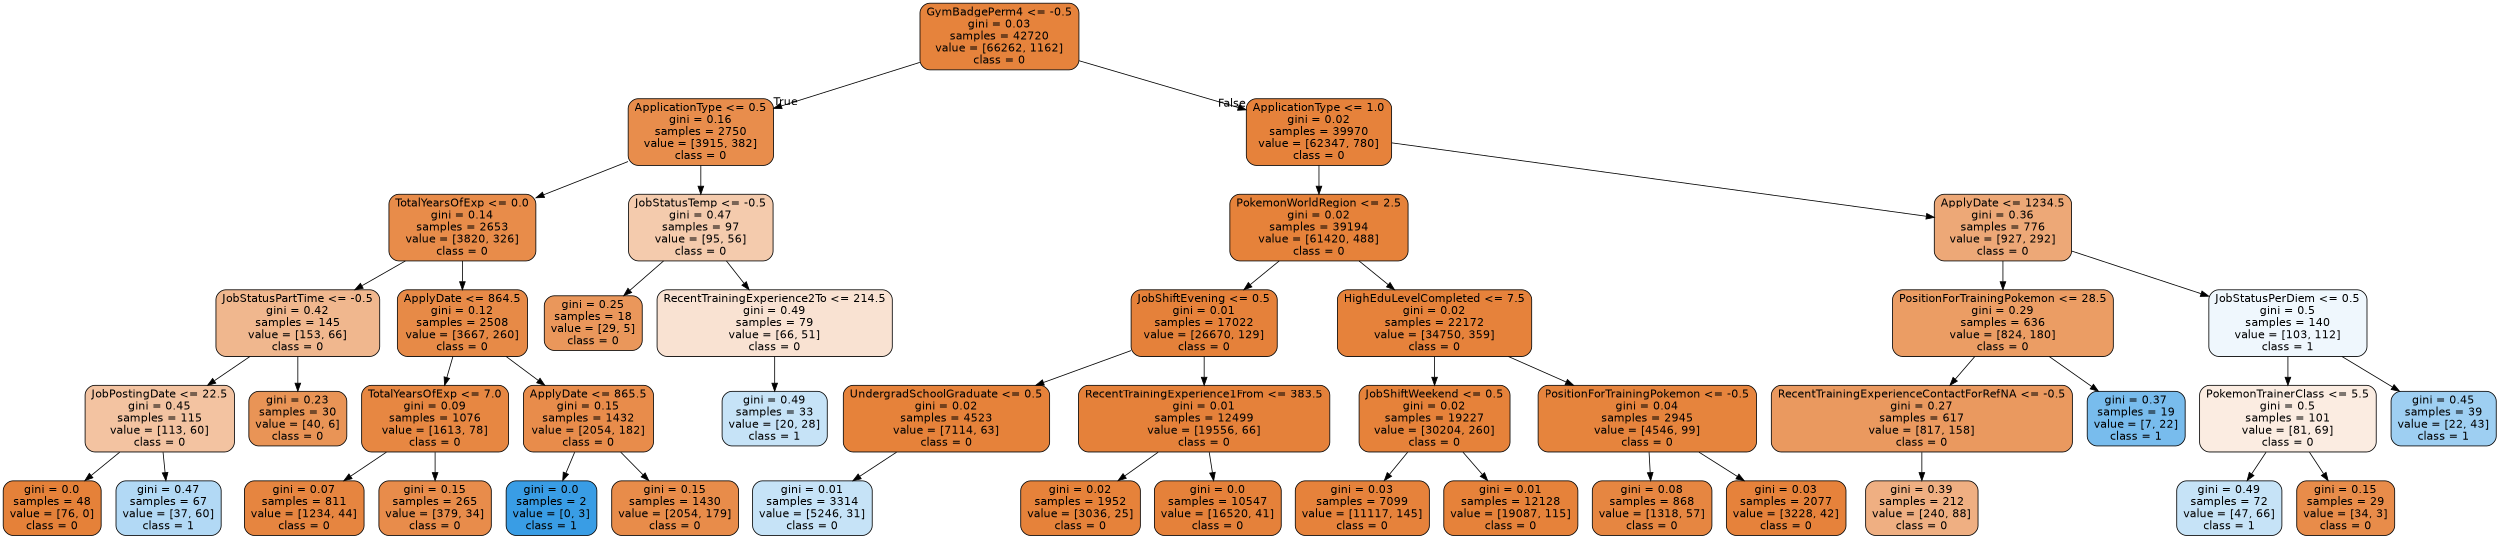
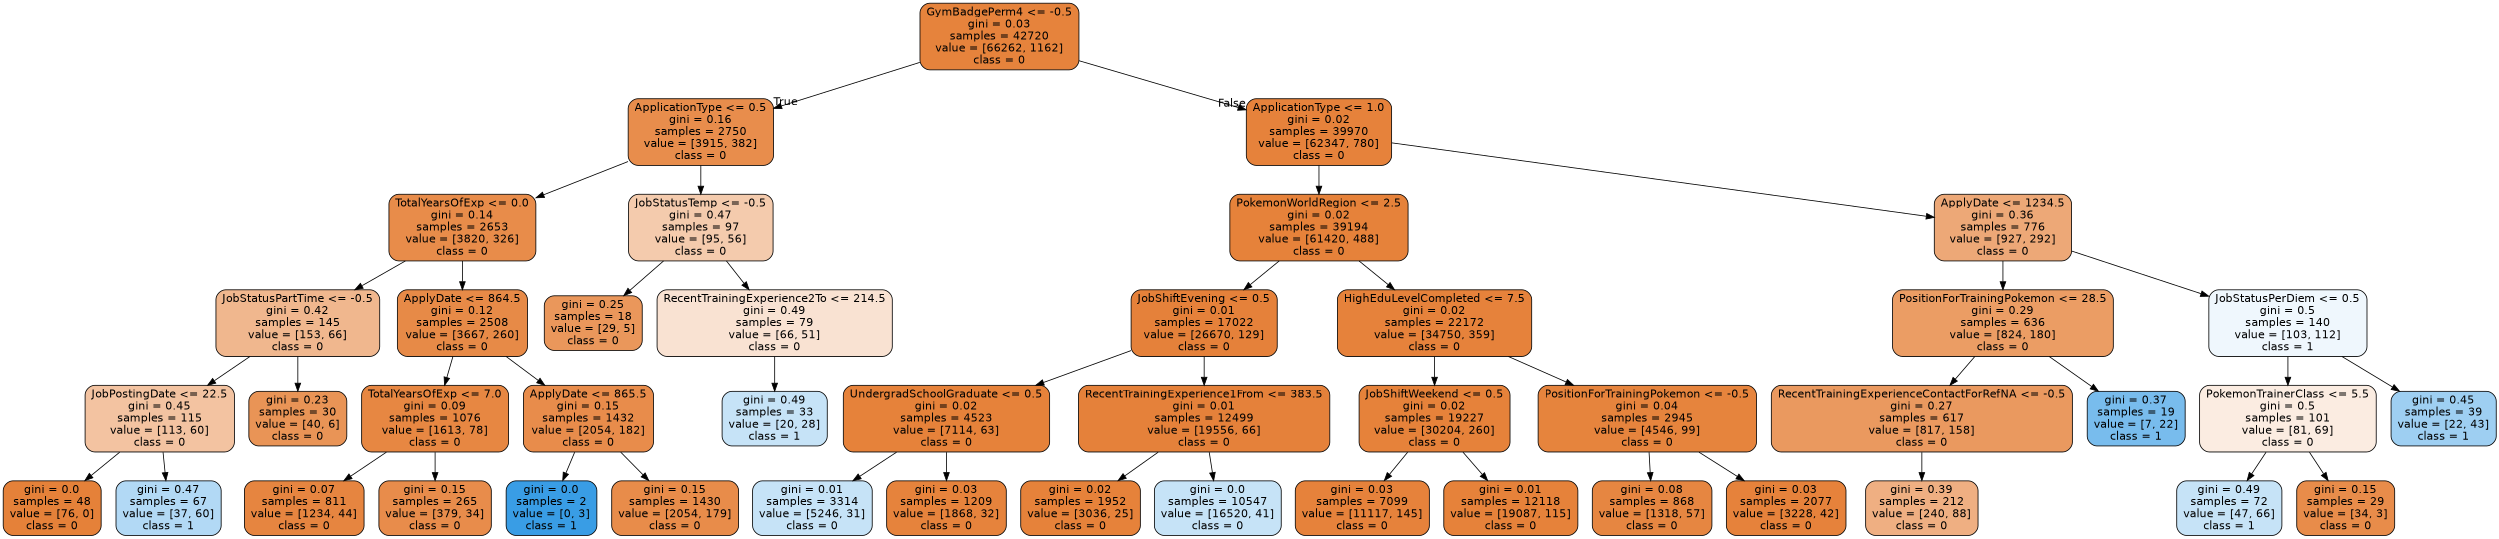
none -> (946, 508)
(1218, 508) -> (1218, 508)
(1511, 508) -> (1511, 508)
